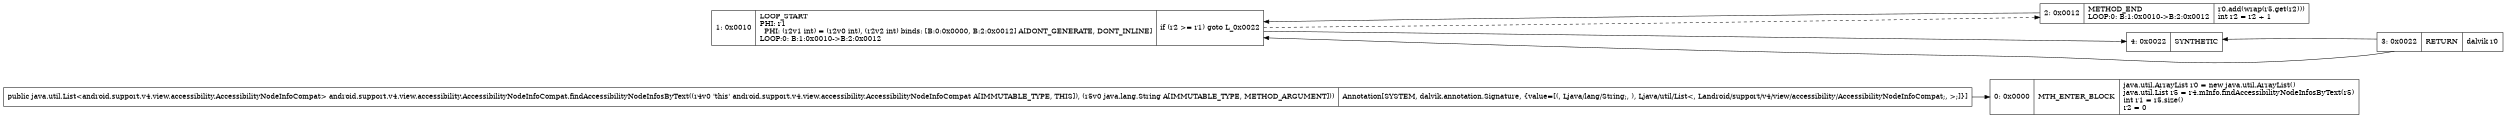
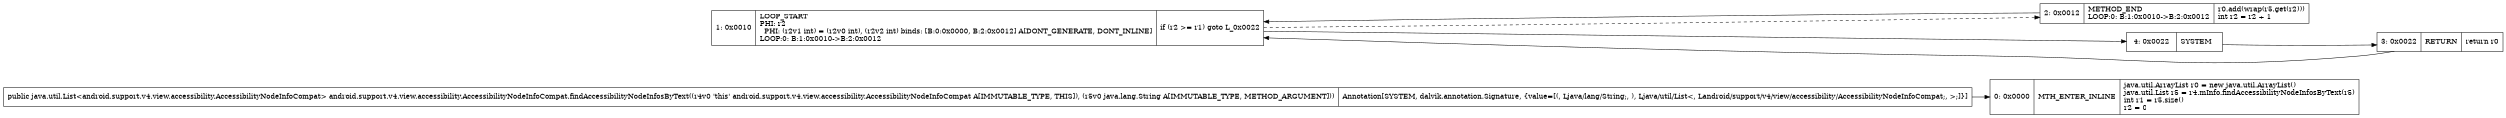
(774, 24) -> (774, 24)
(2302, 39) -> (2297, 45)
(2196, 42) -> (2196, 42)
(2482, 42) -> (2482, 42)
(2076, 97) -> (2077, 97)
